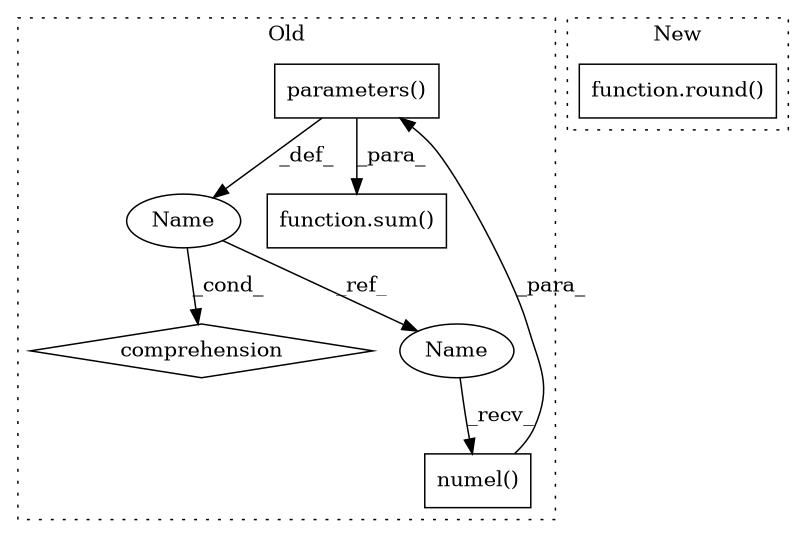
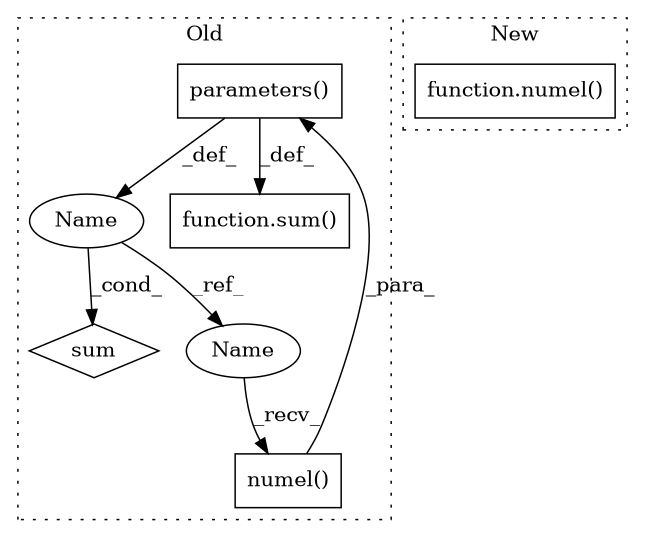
(678, 91) -> (515, 91)
(391, 156) -> (287, 156)
(202, 351) -> (94, 351)
